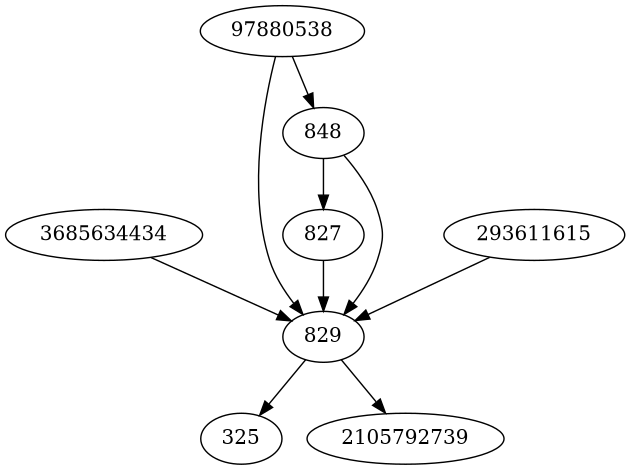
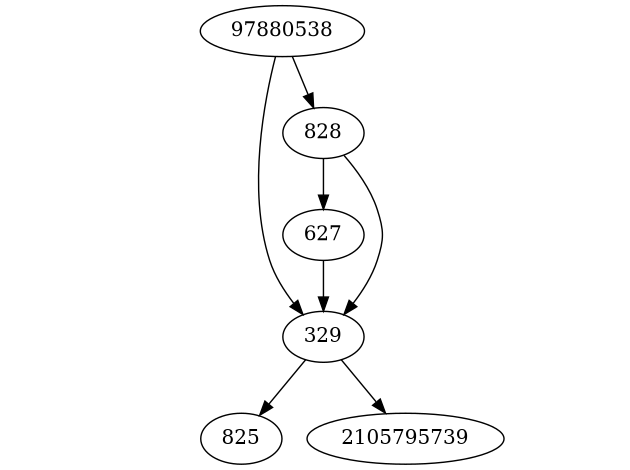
(323, 133) -> (323, 133)
(104, 235) -> none
(323, 235) -> (323, 235)
(534, 235) -> none
(323, 337) -> (323, 337)
(241, 439) -> (241, 439)
(406, 439) -> (406, 439)
